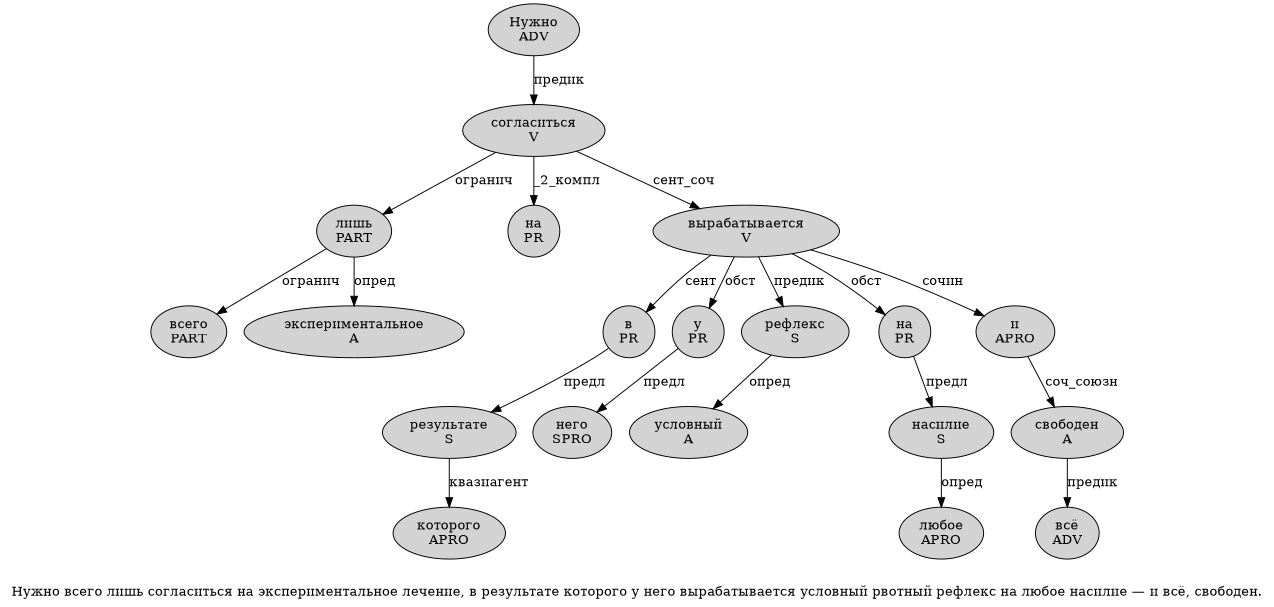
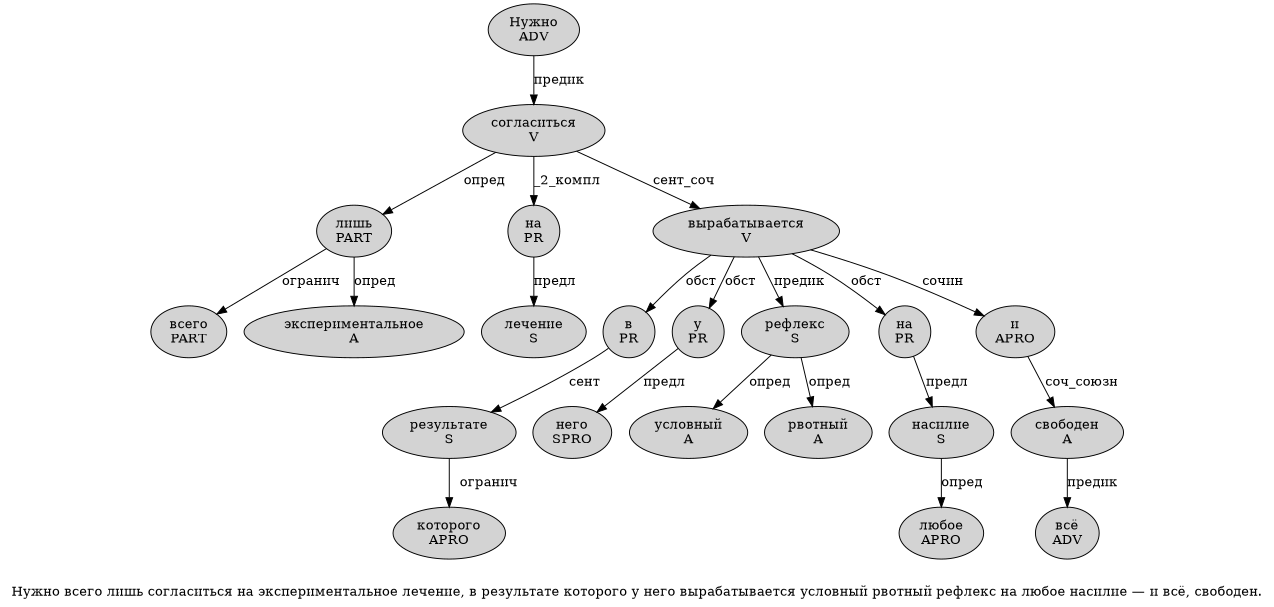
(484, 181) -> (484, 181)
(701, 281) -> (701, 281)
none -> (534, 332)
(585, 382) -> (585, 382)
none -> (818, 432)
(489, 483) -> (489, 483)
